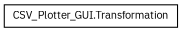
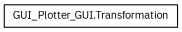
(91, 16) -> (91, 16)
